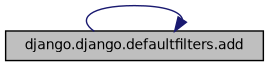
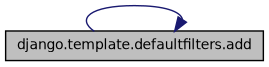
(134, 46) -> (134, 46)
